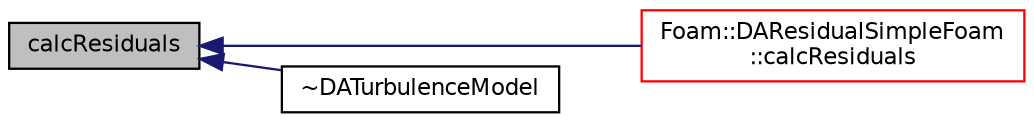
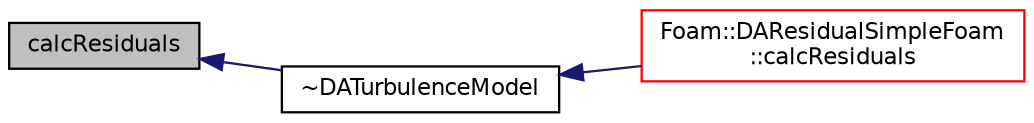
(432, 46) -> (612, 69)
